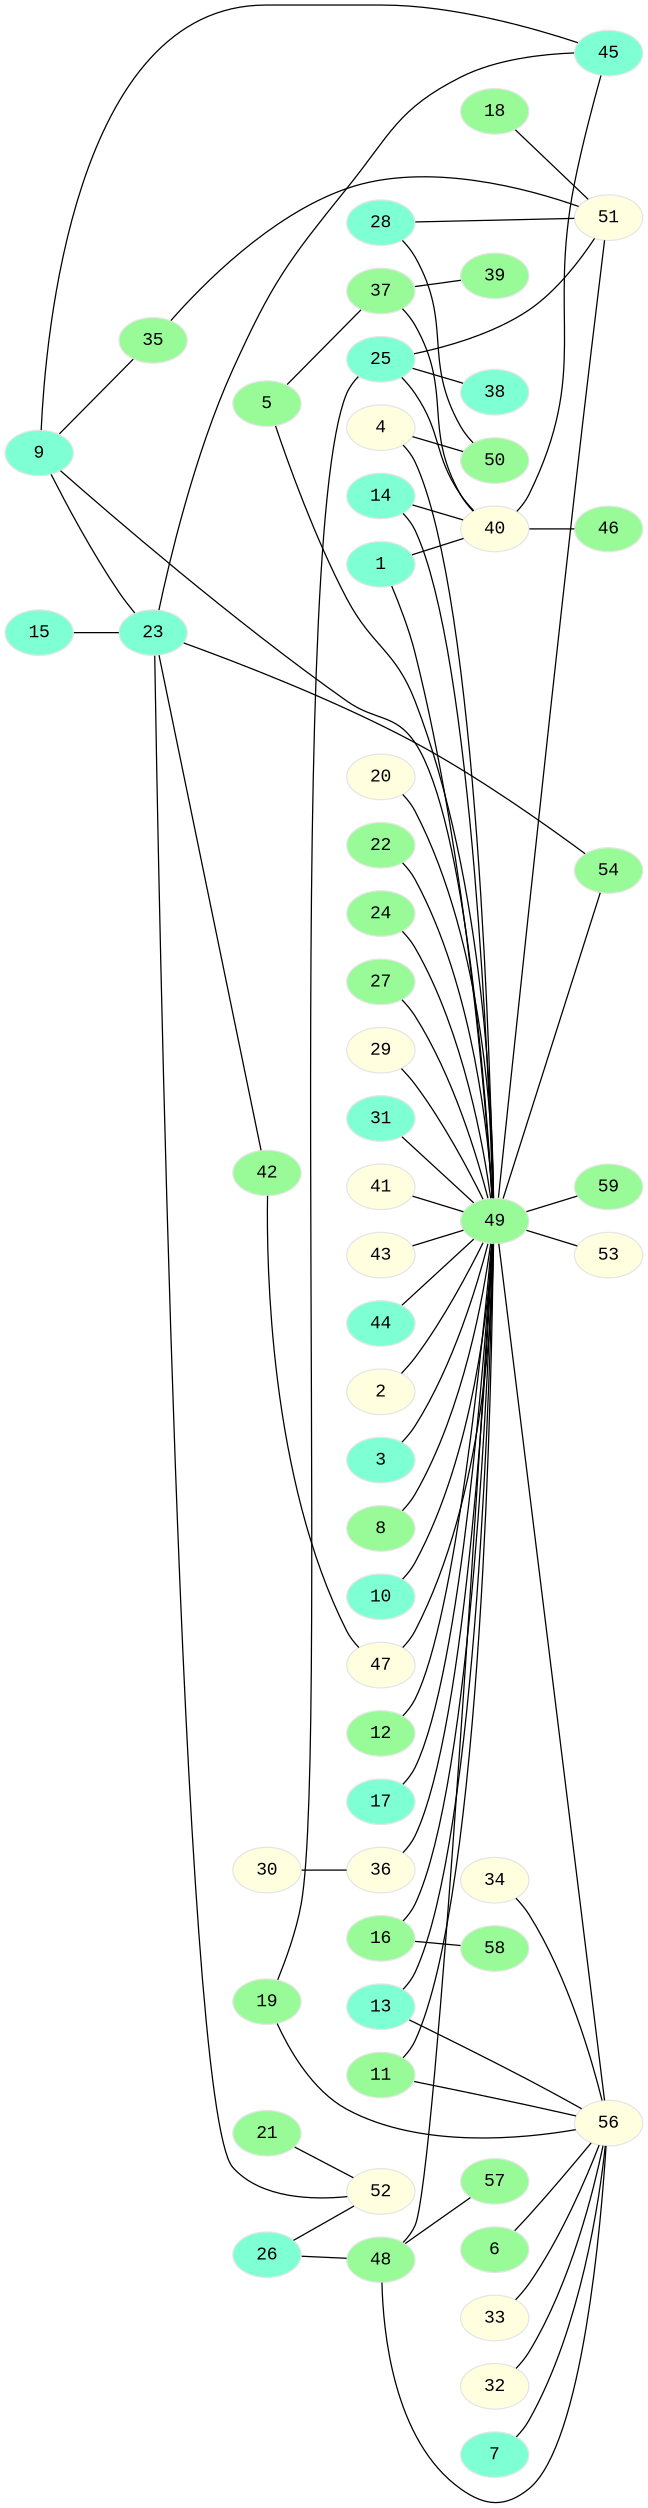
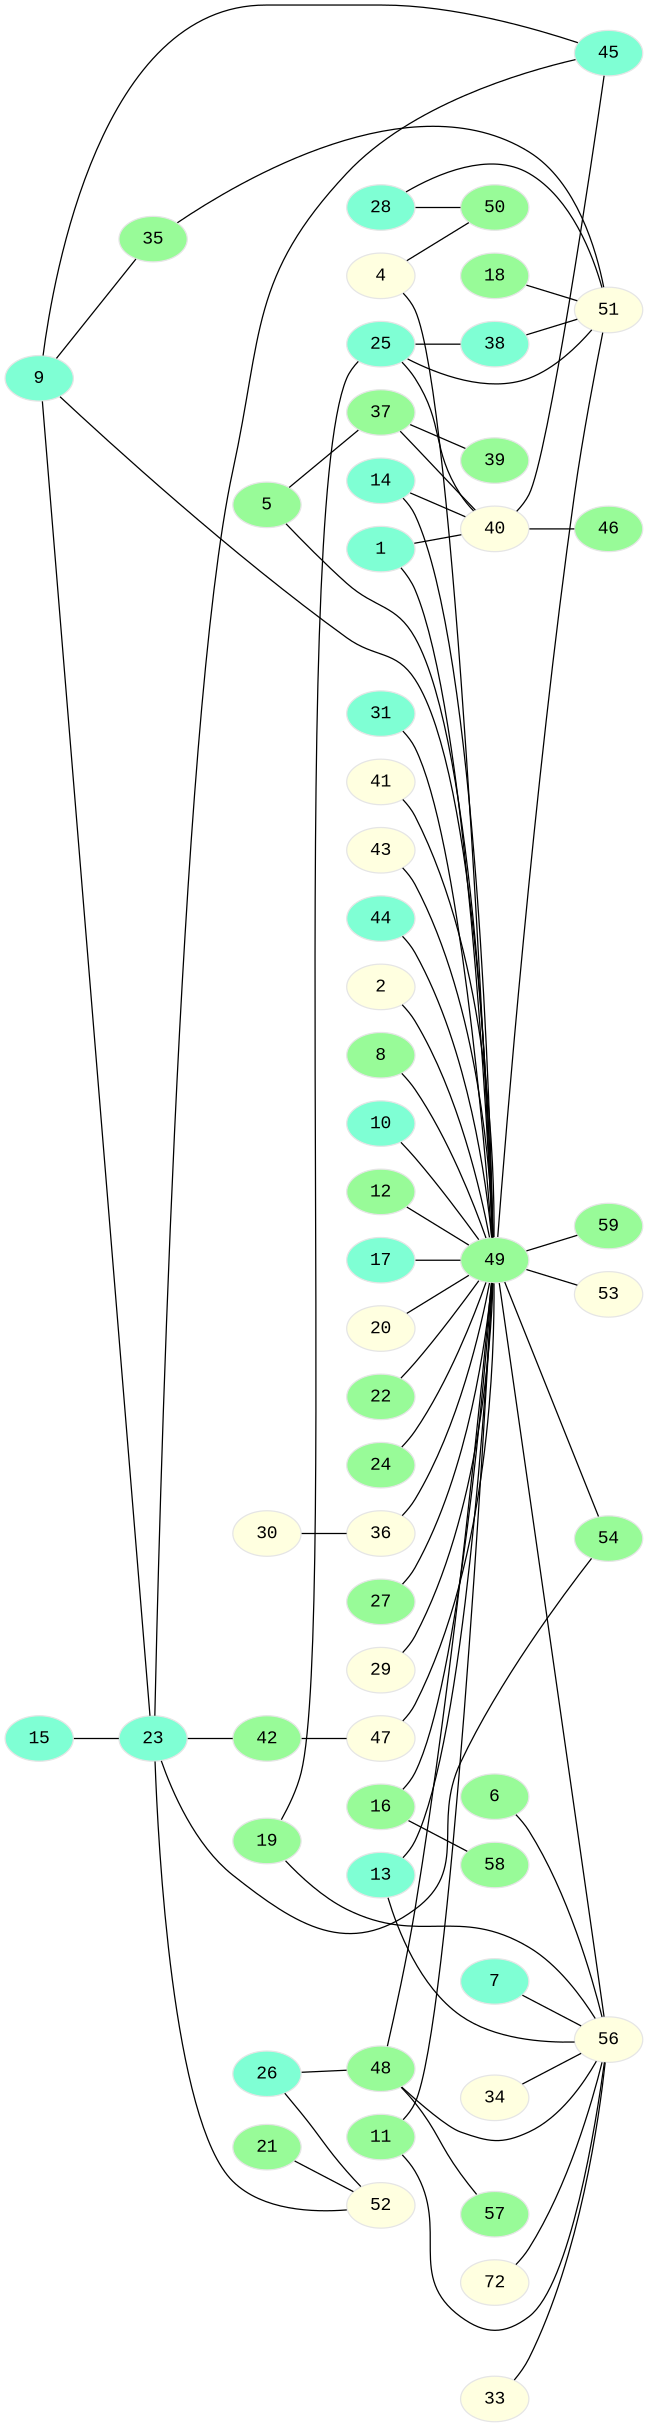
none -> (552, 327)
(381, 1460) -> none
(495, 2386) -> (495, 2283)
